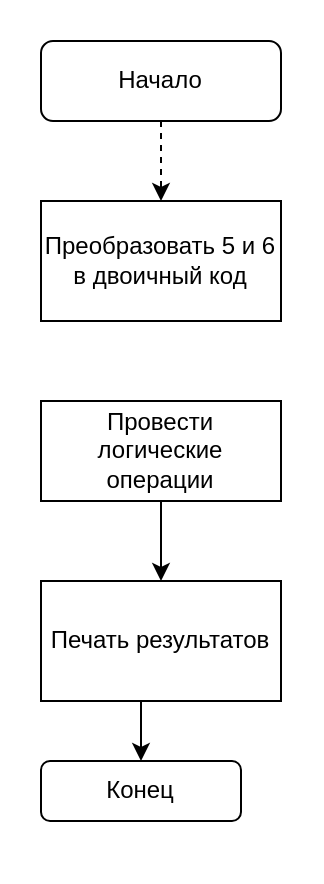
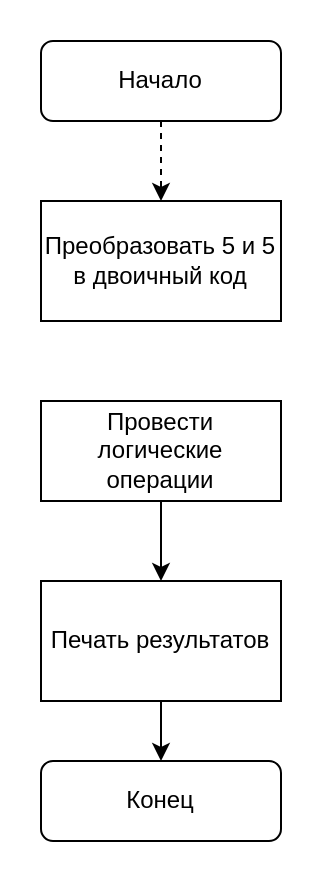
(161, 261) -> (161, 261)
(141, 791) -> (161, 801)
